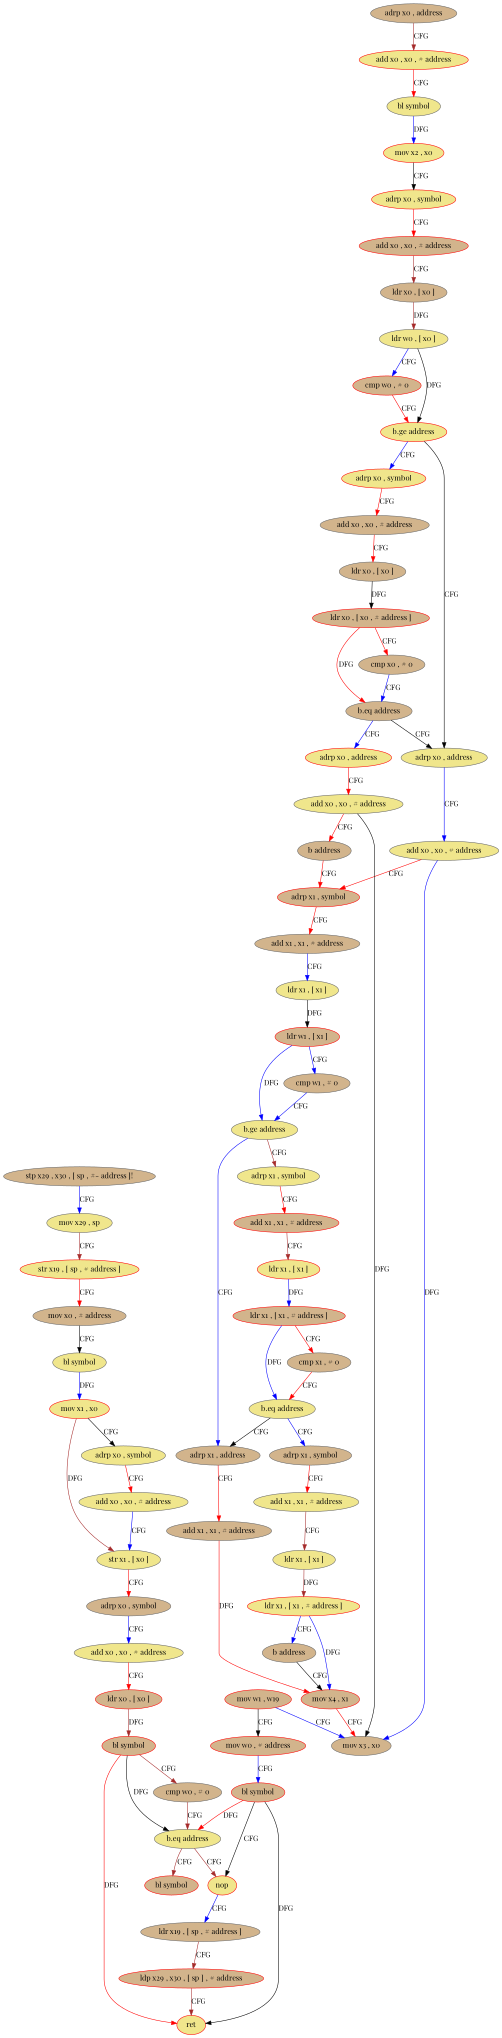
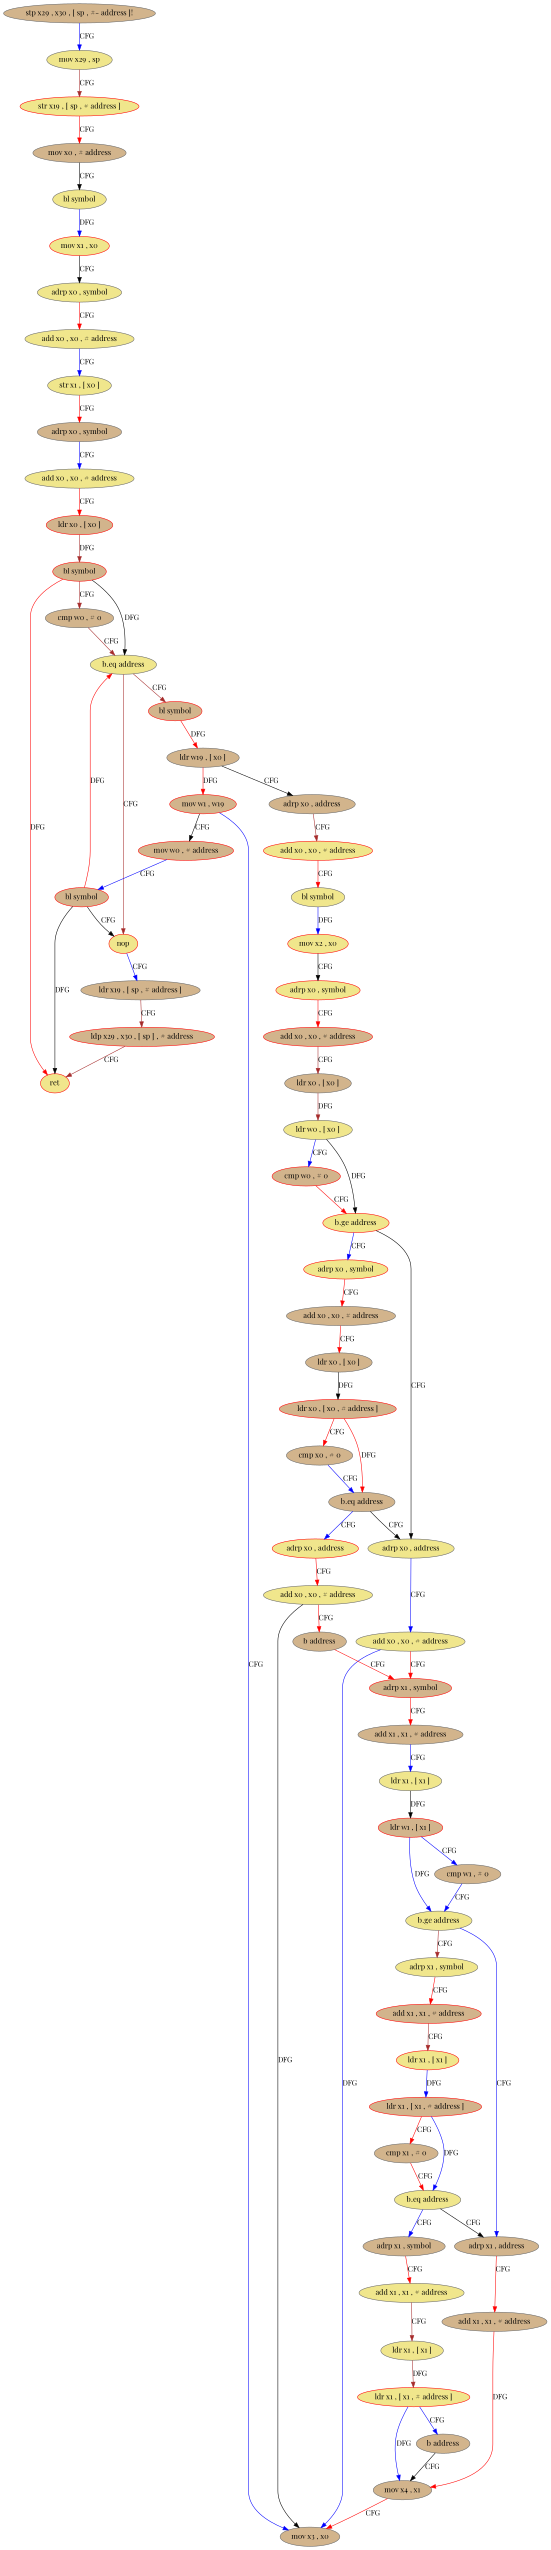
none -> (203, 758)
(68, 1491) -> none
(330, 1699) -> (402, 2490)
